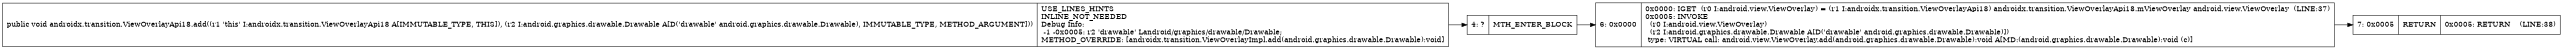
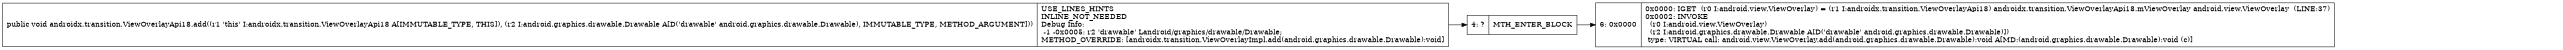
(1679, 17) -> (1679, 17)
(2457, 25) -> none
